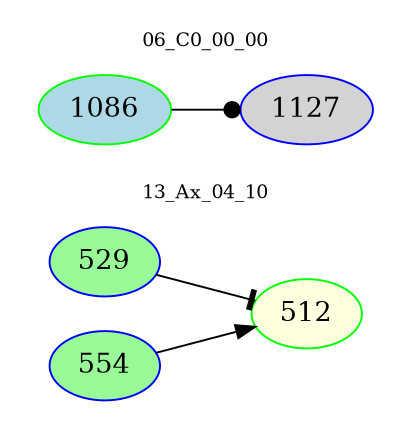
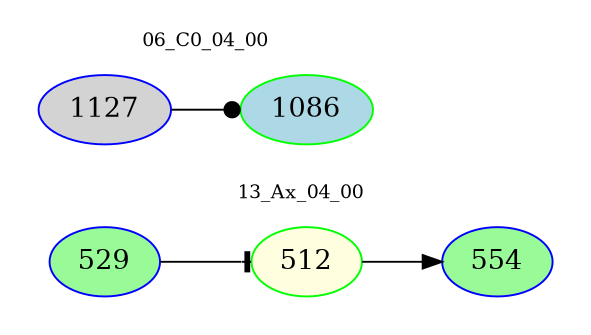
(206, 41) -> (206, 41)
(198, 110) -> (198, 110)
(206, 193) -> (301, 193)
(196, 342) -> (392, 262)
